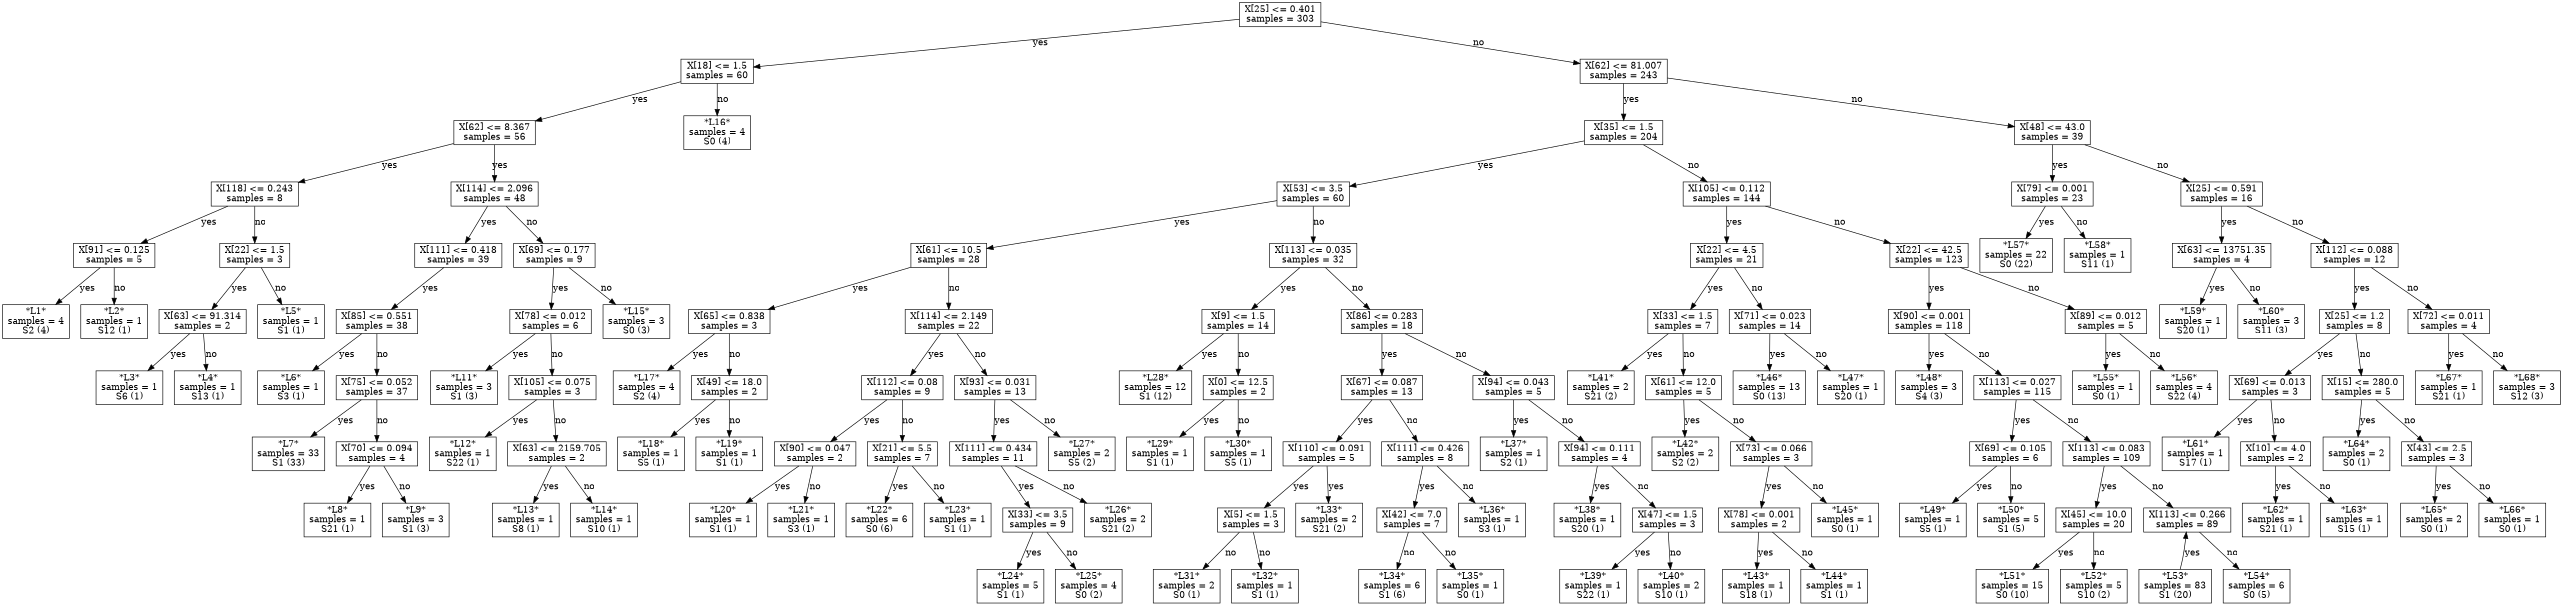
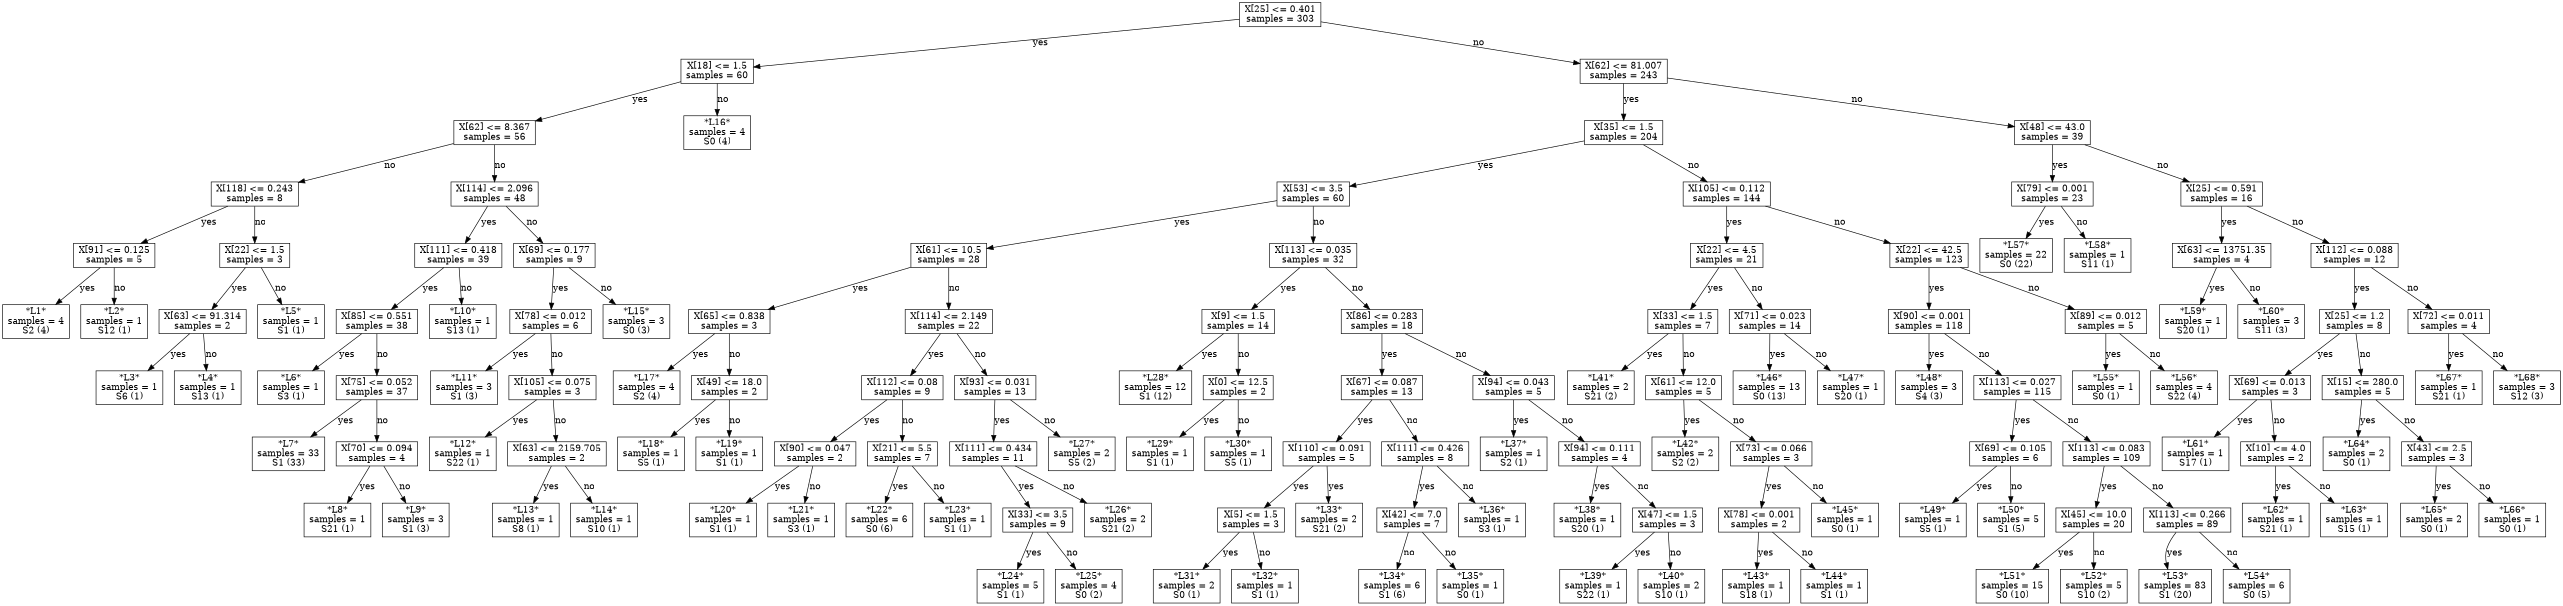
(390, 166) -> (390, 166)
(500, 166) -> (500, 166)
none -> (463, 322)
(1231, 553) -> (1231, 553)
(2184, 554) -> (2168, 547)
